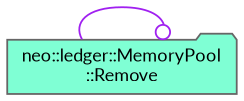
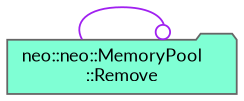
(122, 67) -> (122, 67)
